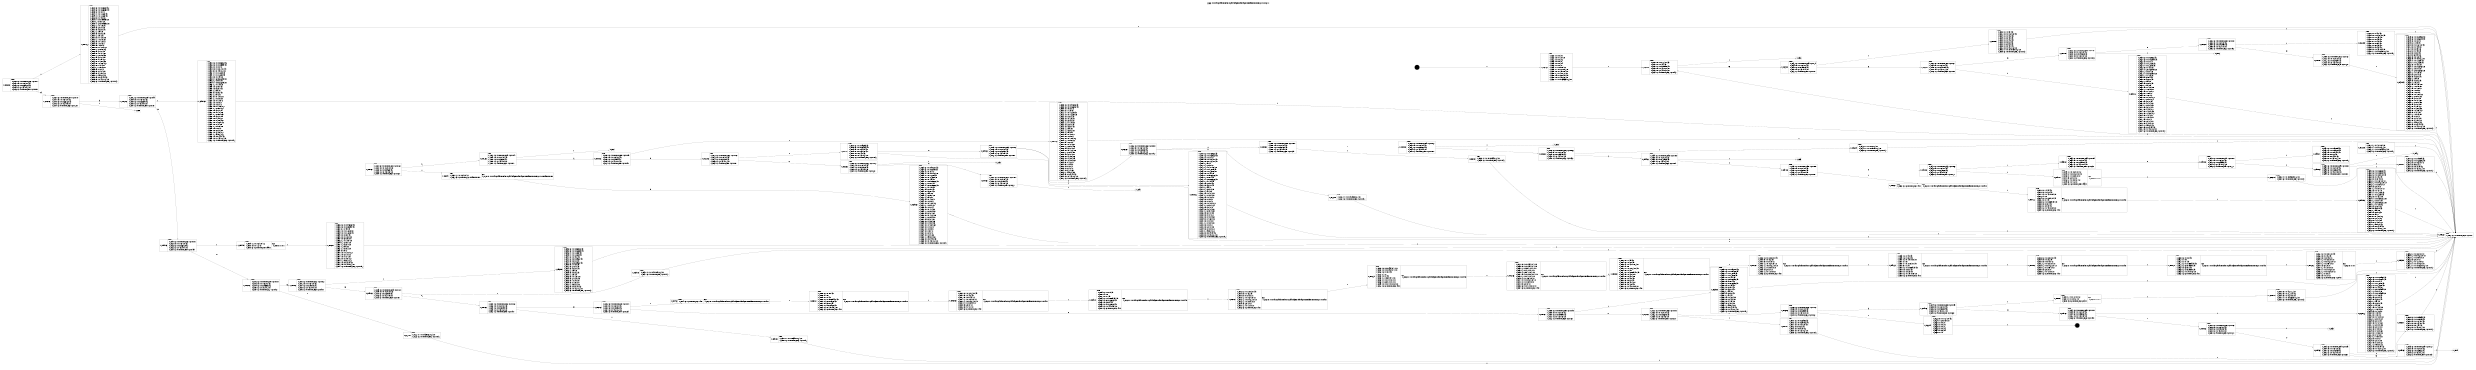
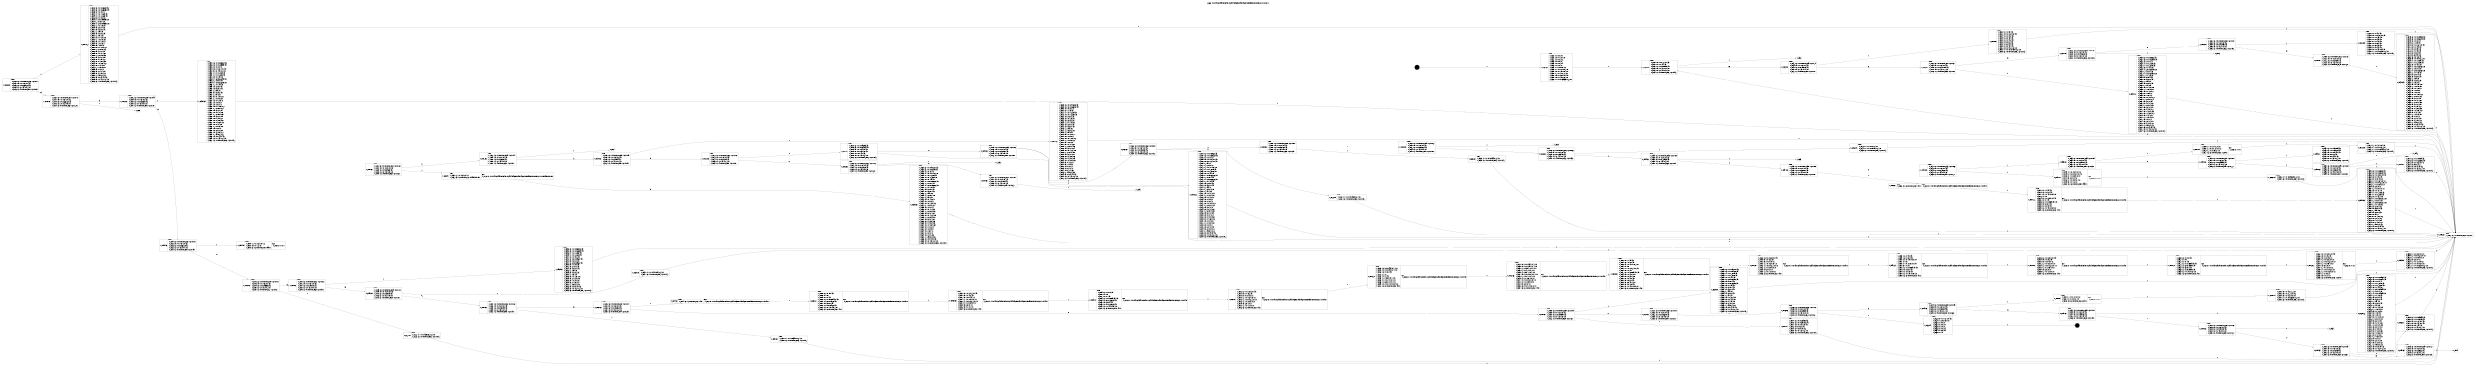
none -> (2217, 150)
(345, 246) -> none
(1729, 320) -> (1677, 326)
